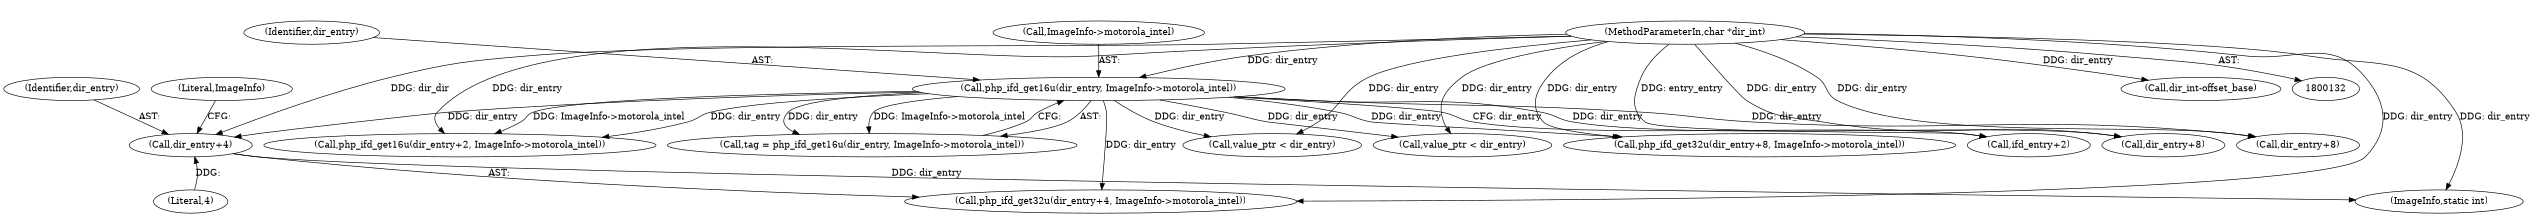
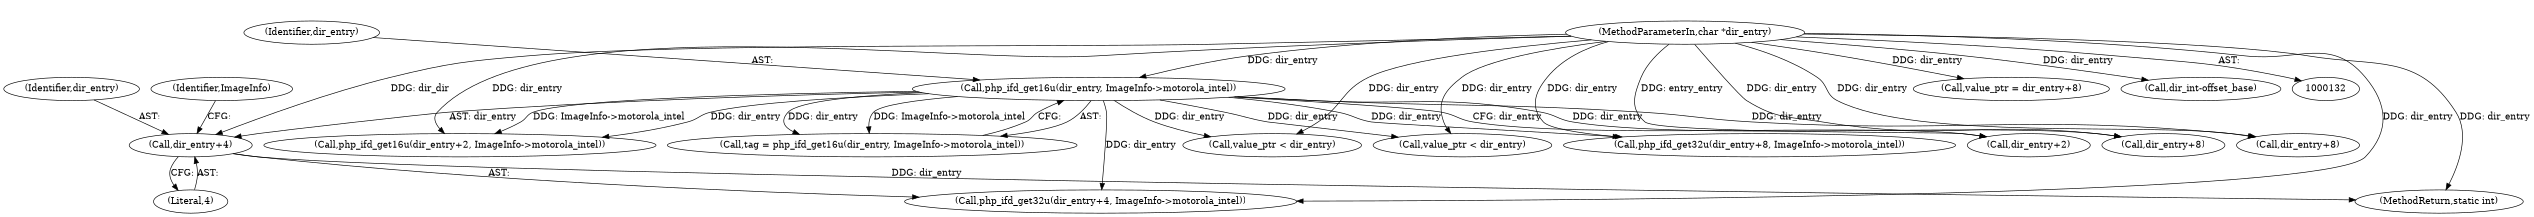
(1099, 33) -> none
(1685, 33) -> (1685, 33)
(222, 89) -> (222, 89)
none -> (2011, 89)
(2326, 89) -> (2326, 89)
(483, 117) -> (483, 117)
(2029, 145) -> (2029, 145)
none -> (170, 170)
(209, 173) -> (209, 173)
(2439, 202) -> (2439, 202)
